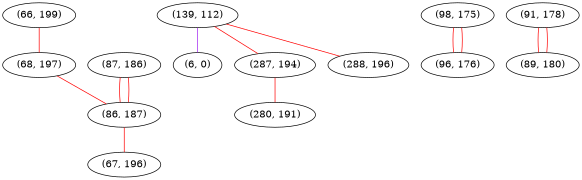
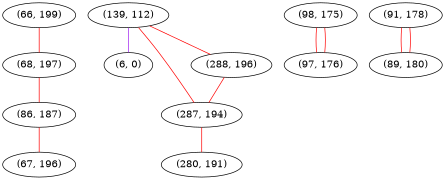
(124, 65) -> none
(458, 65) -> (321, 65)
none -> (217, 90)
